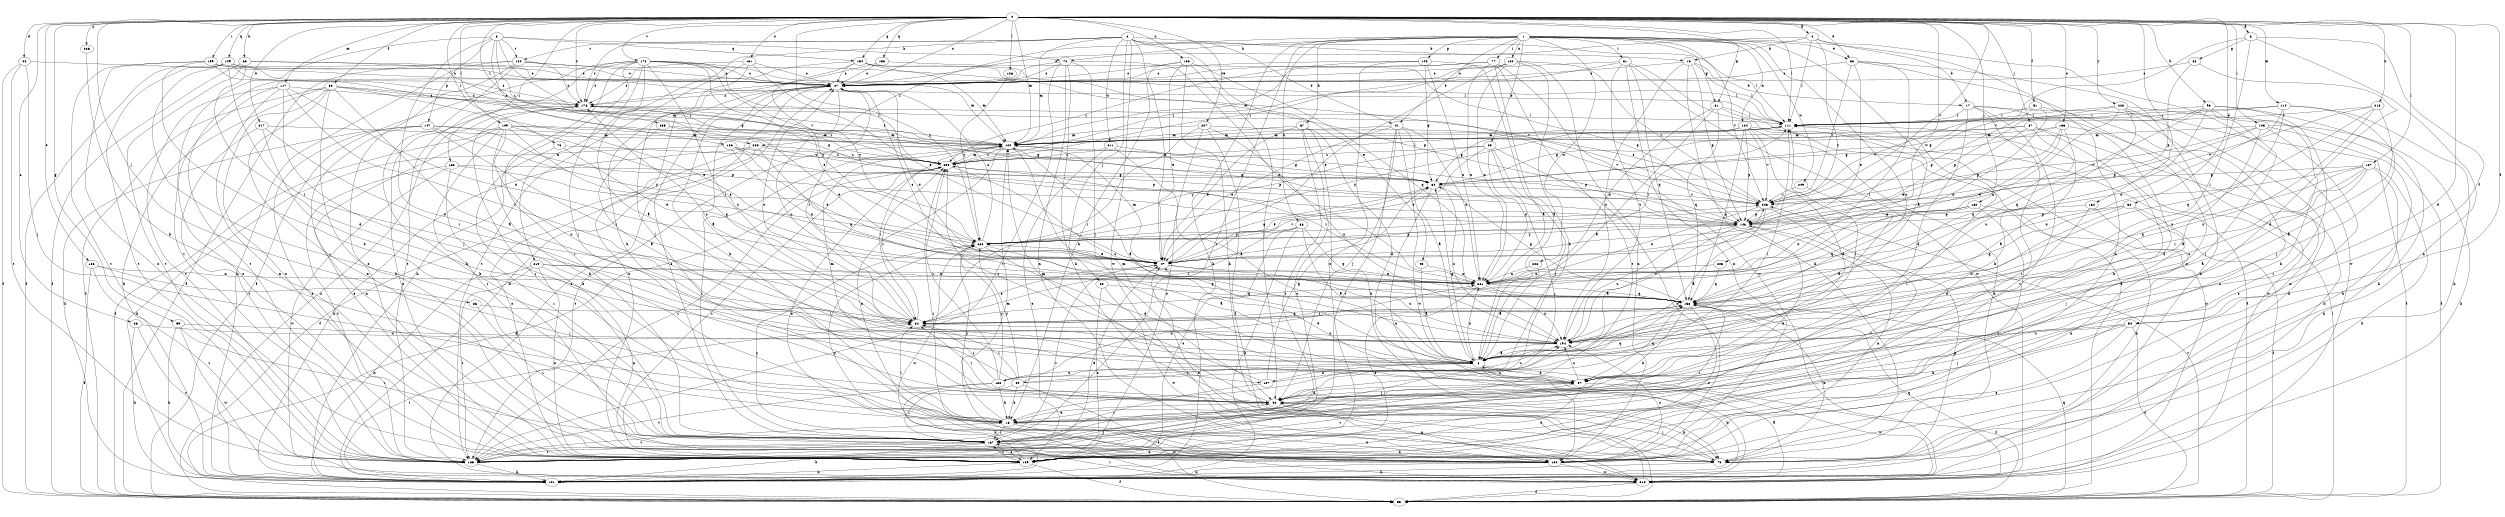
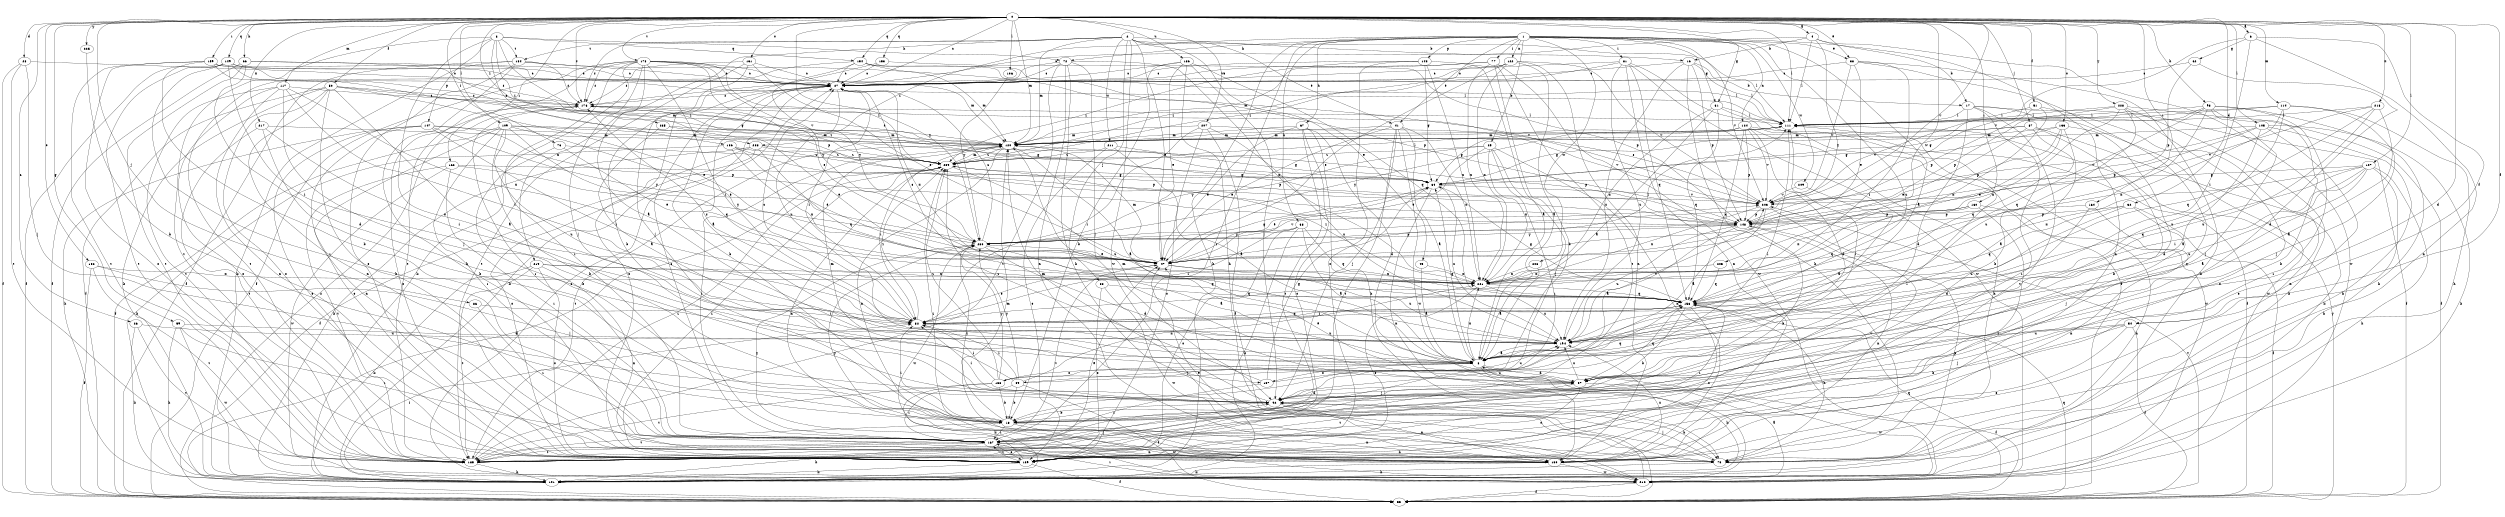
(2333, 314) -> (2333, 314)
